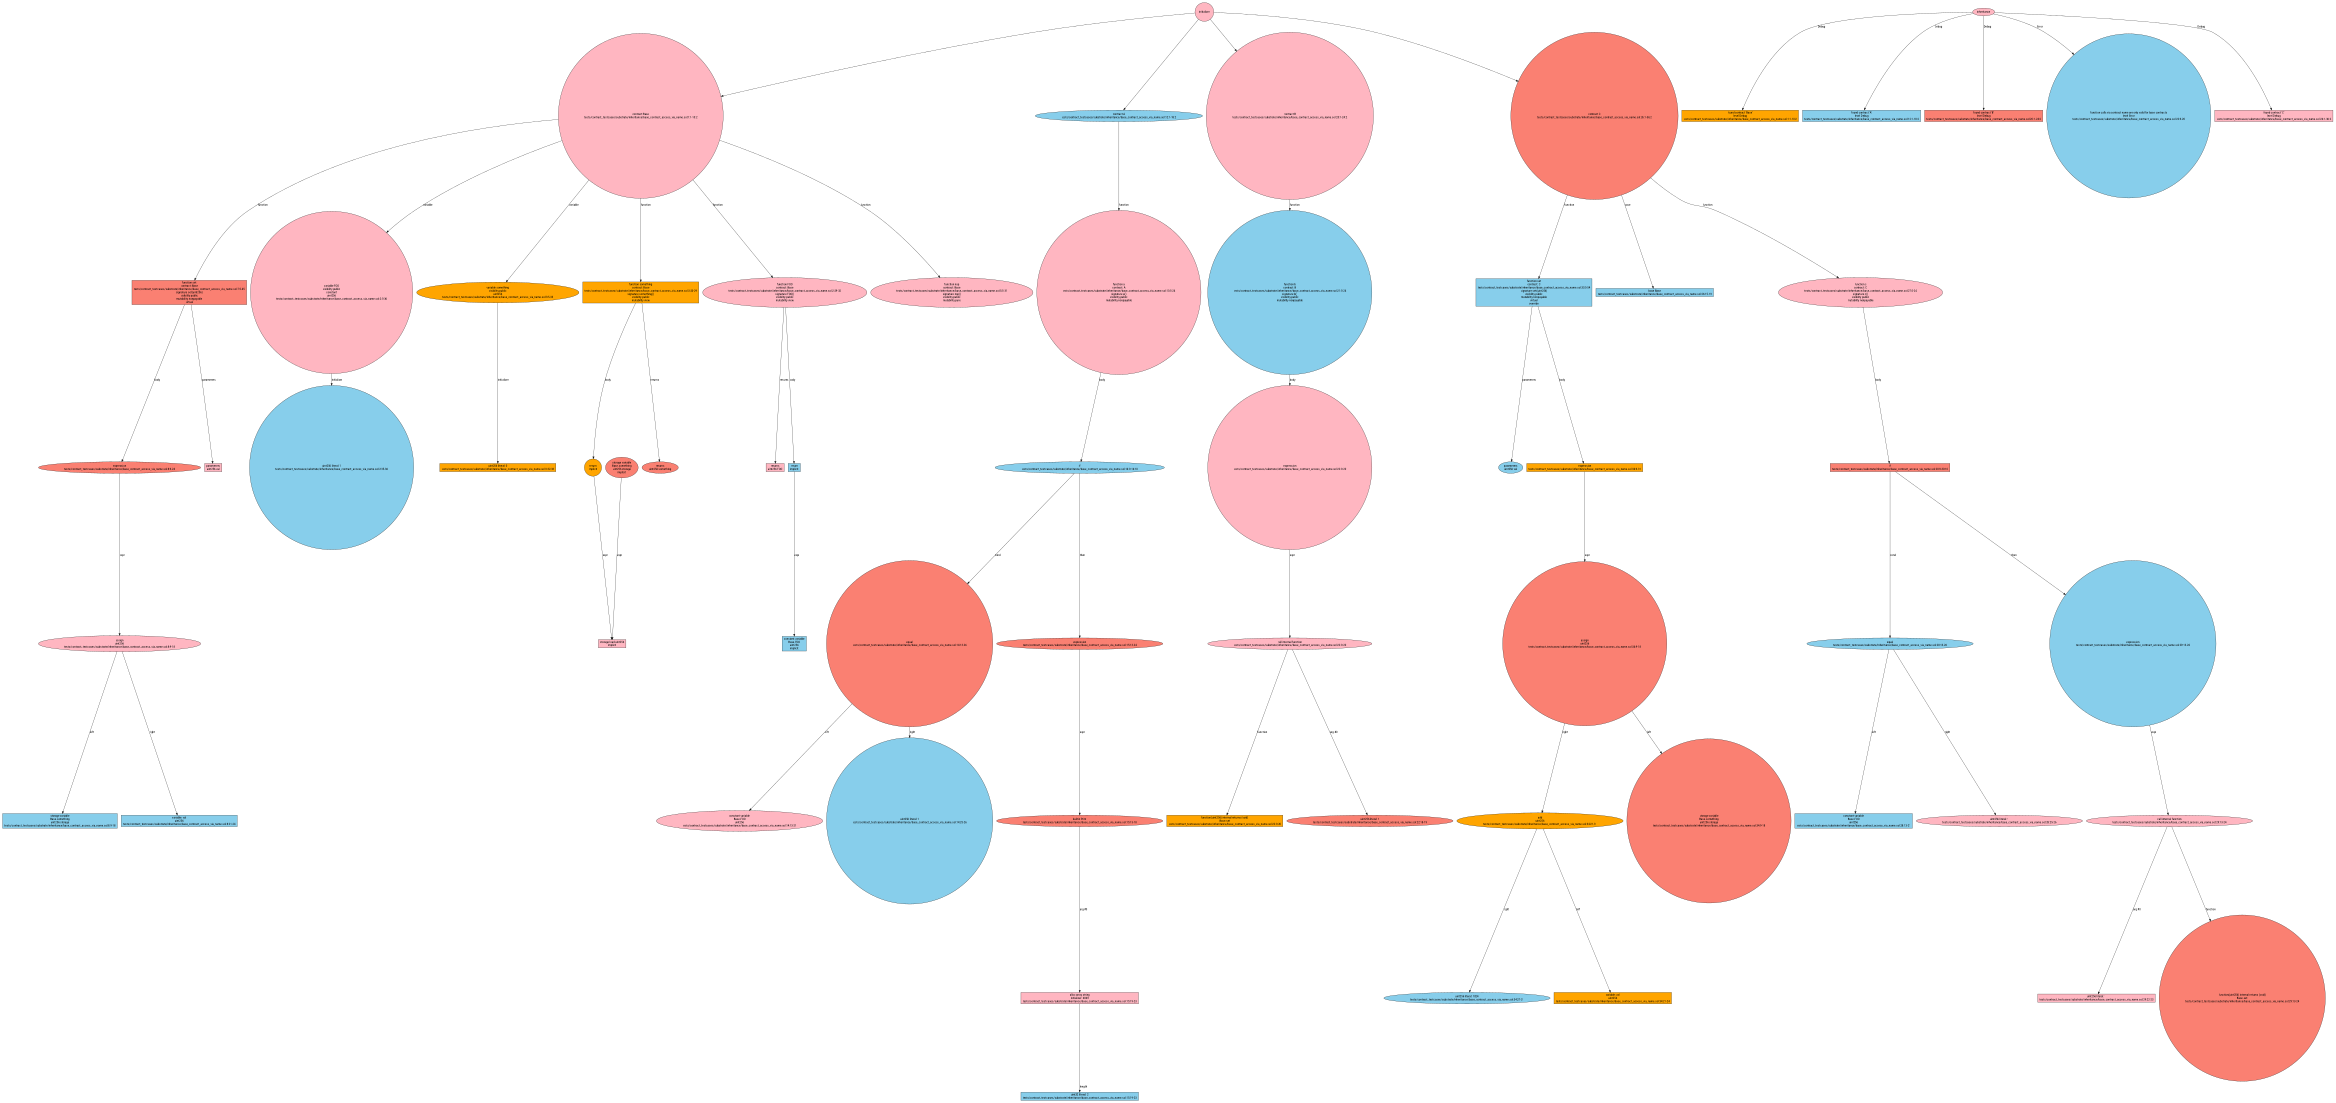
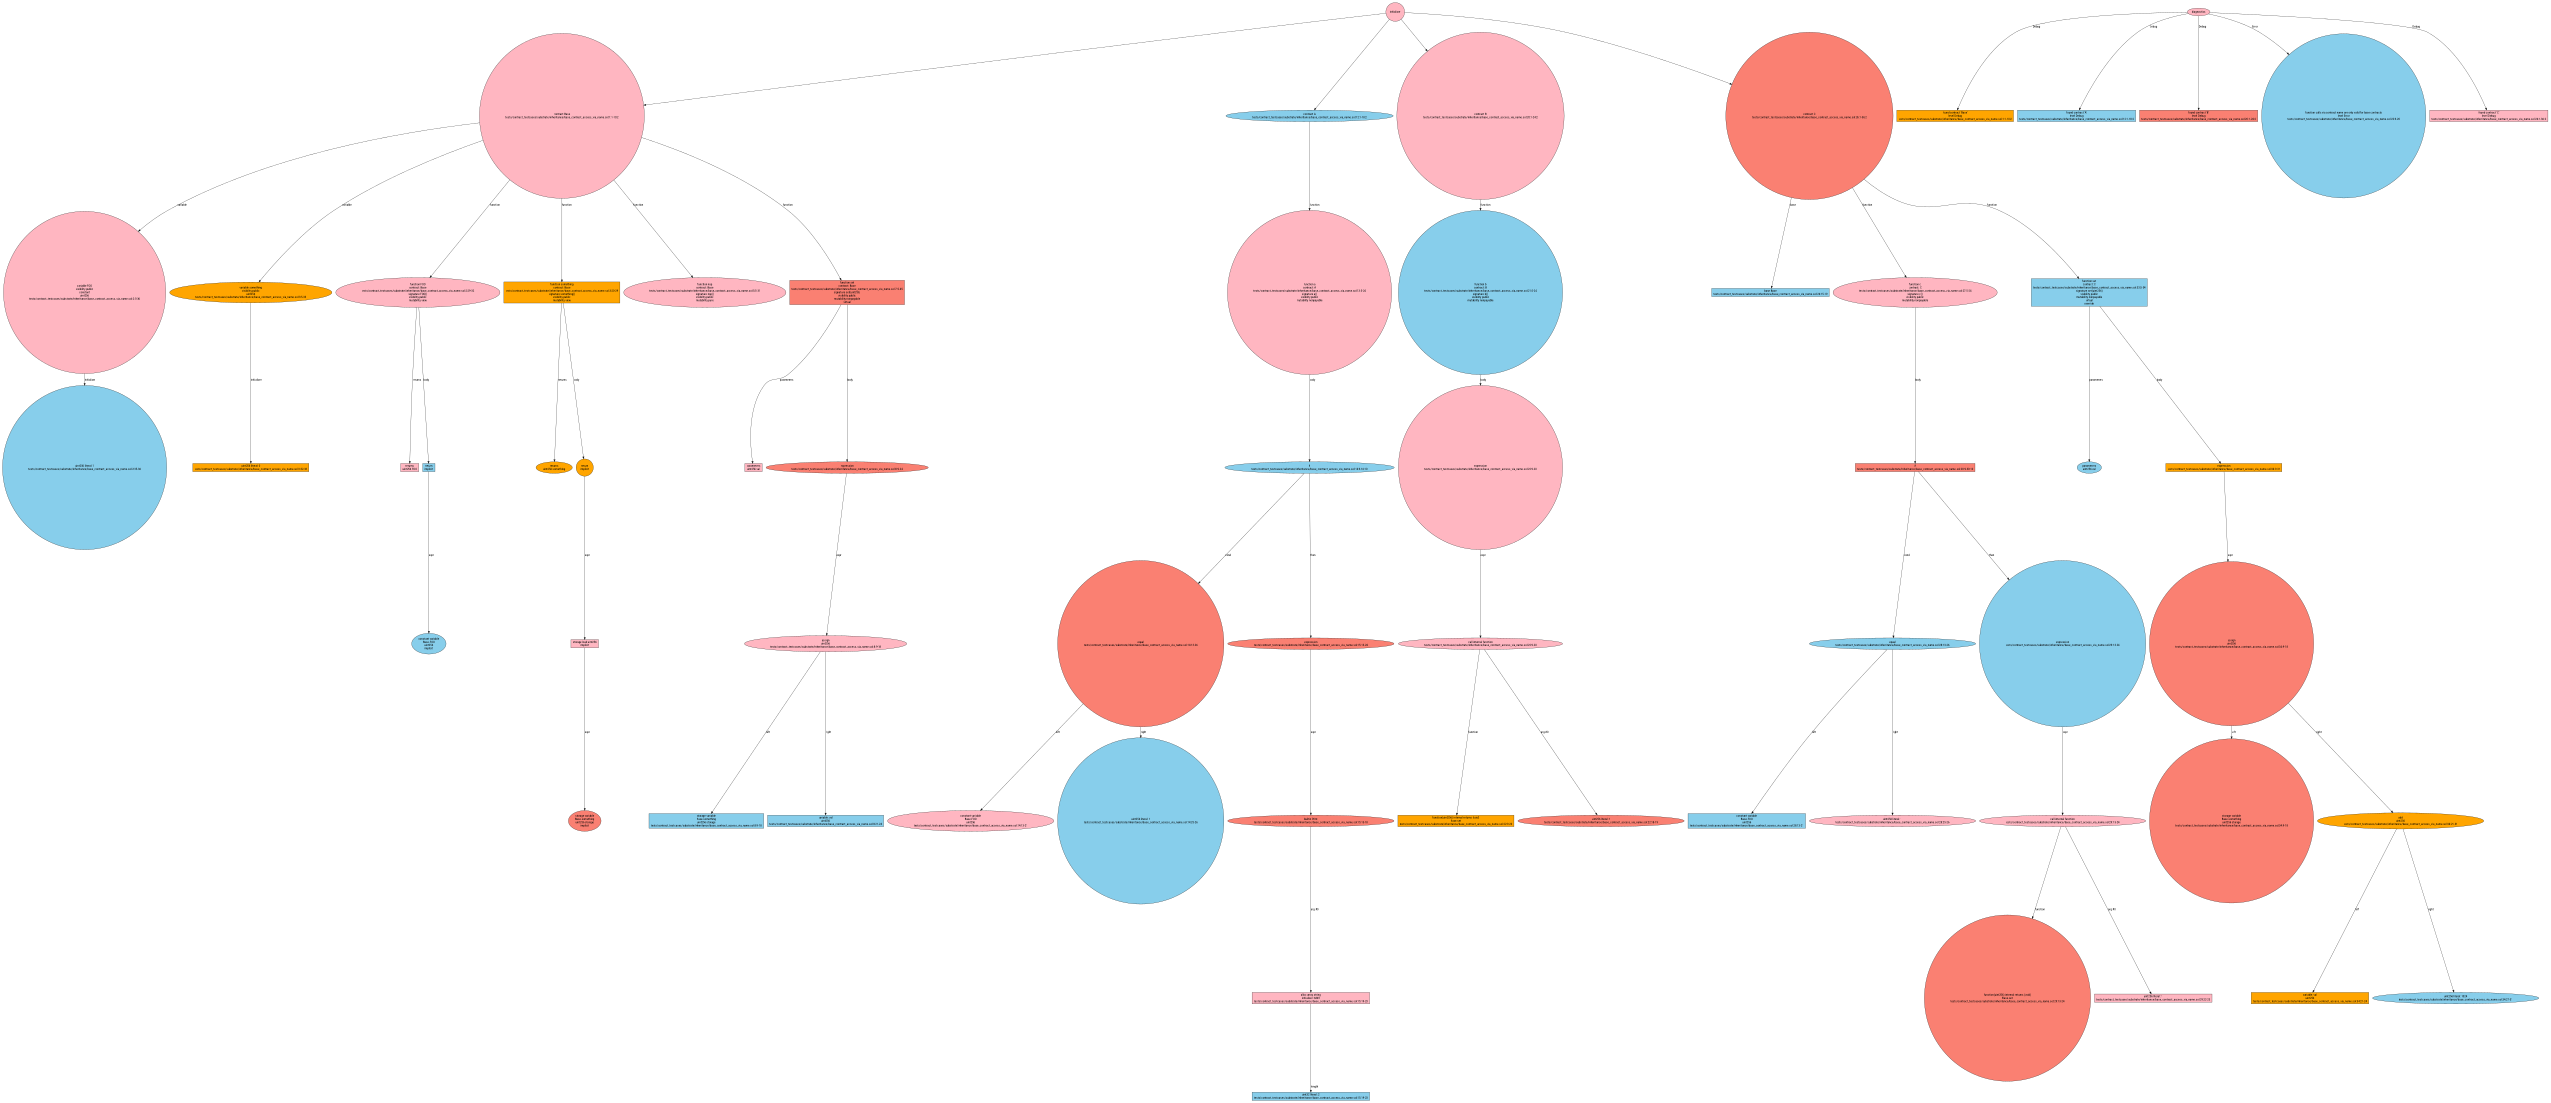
(1984, 12) -> (2199, 12)
(660, 468) -> (554, 468)
(617, 558) -> (585, 728)
(794, 644) -> (429, 644)
